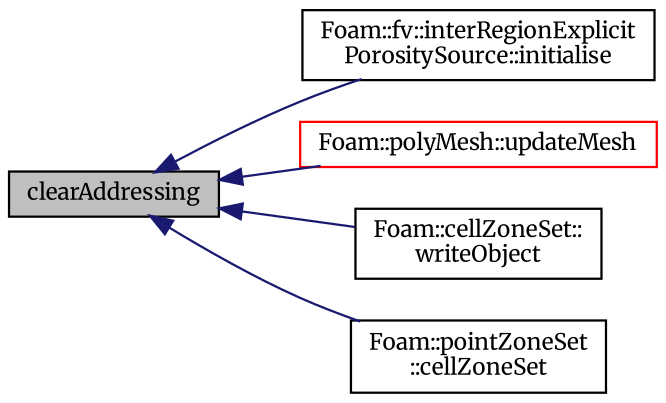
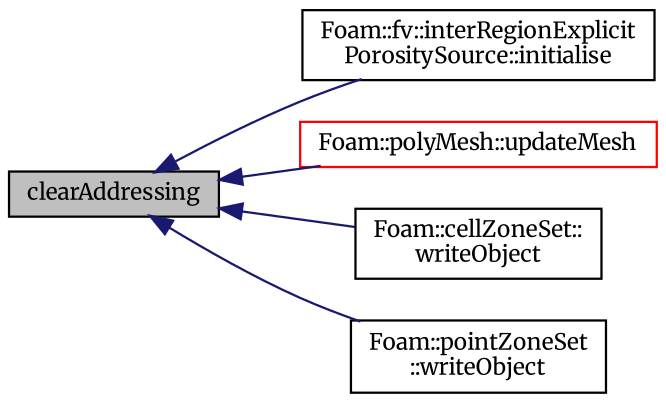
(478, 357) -> (478, 357)
